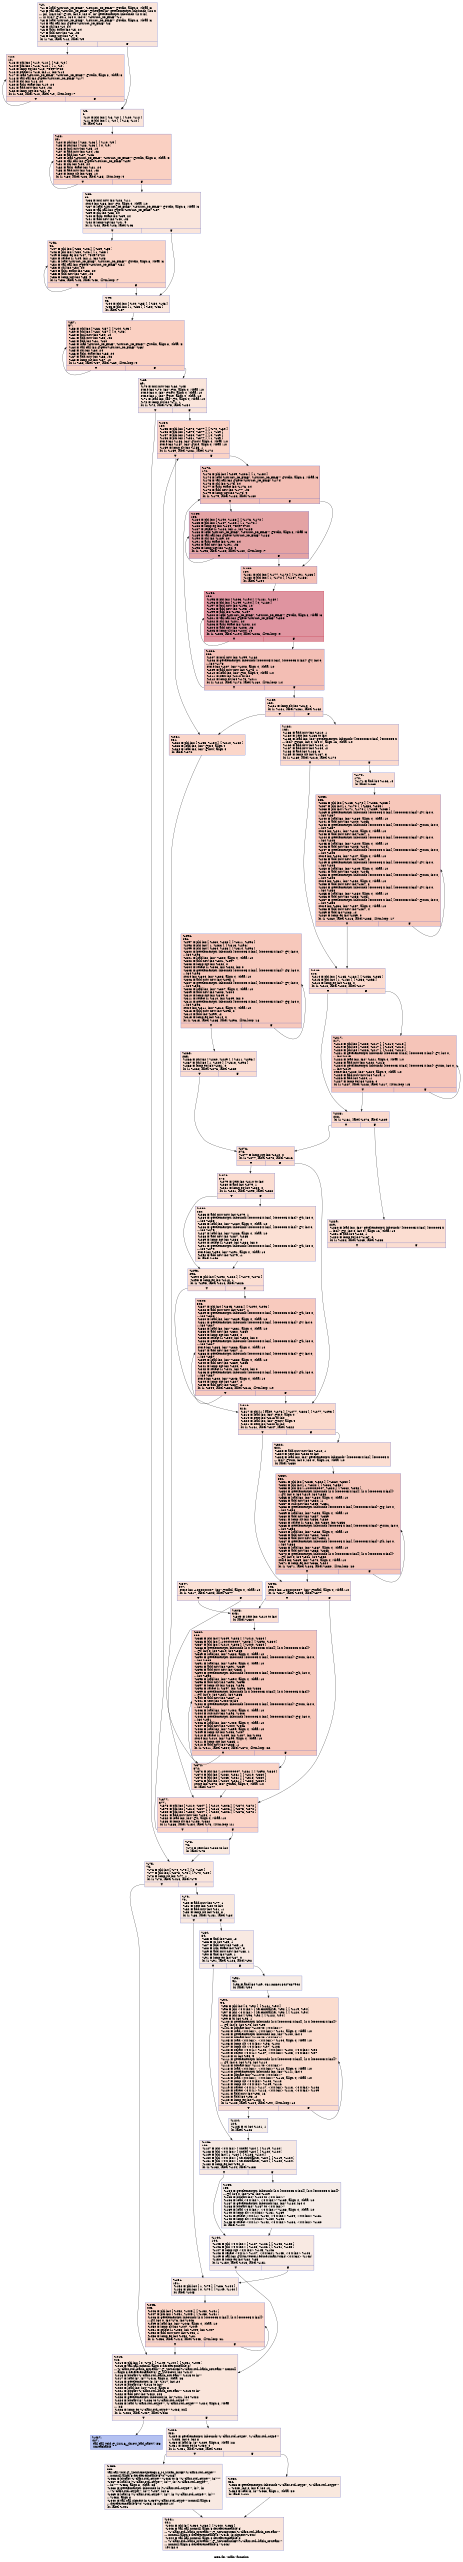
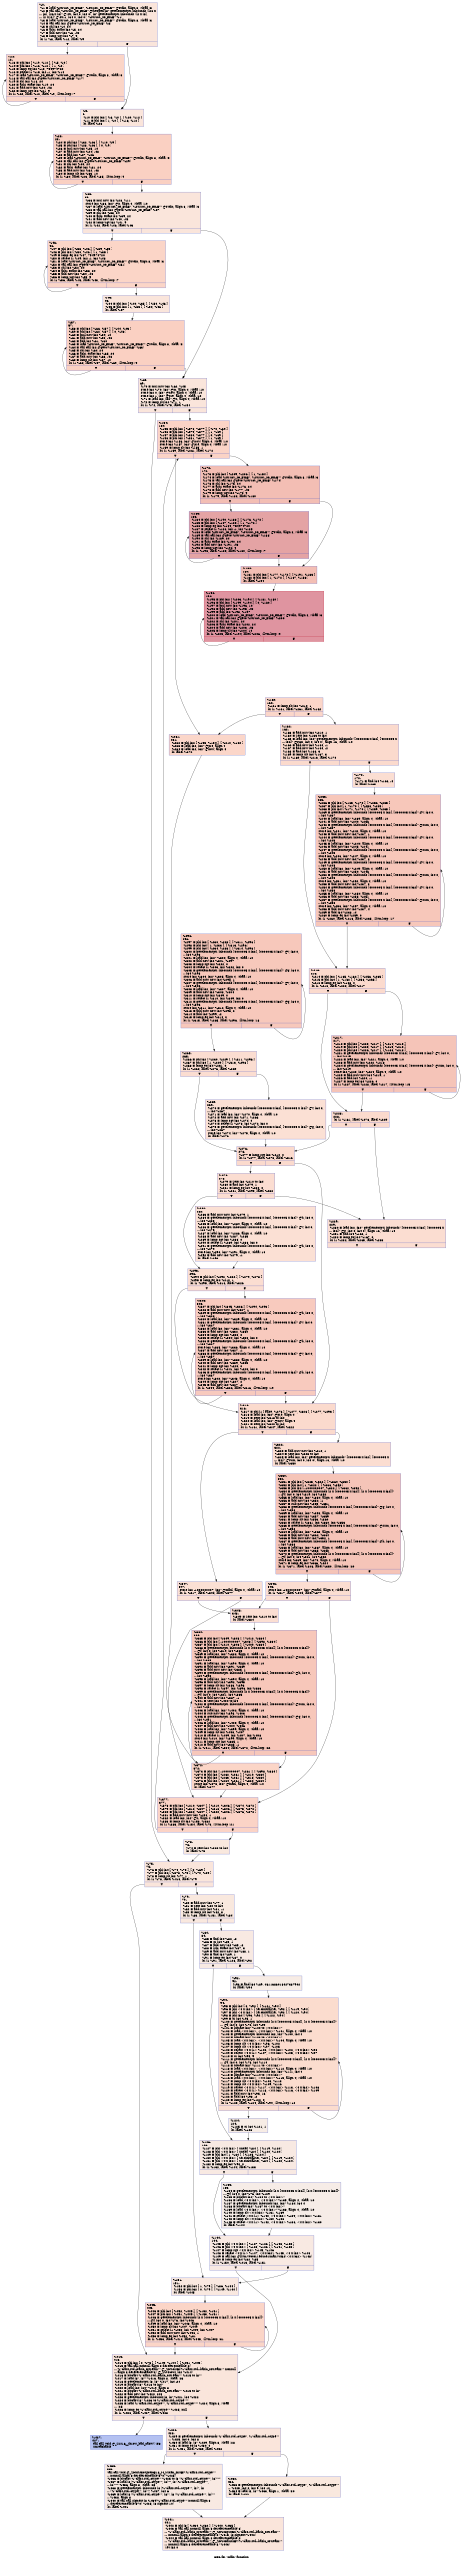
(175, 265) -> (219, 299)
(264, 669) -> none
none -> (266, 1119)
(260, 1201) -> (318, 1203)
(255, 1511) -> (201, 1497)
